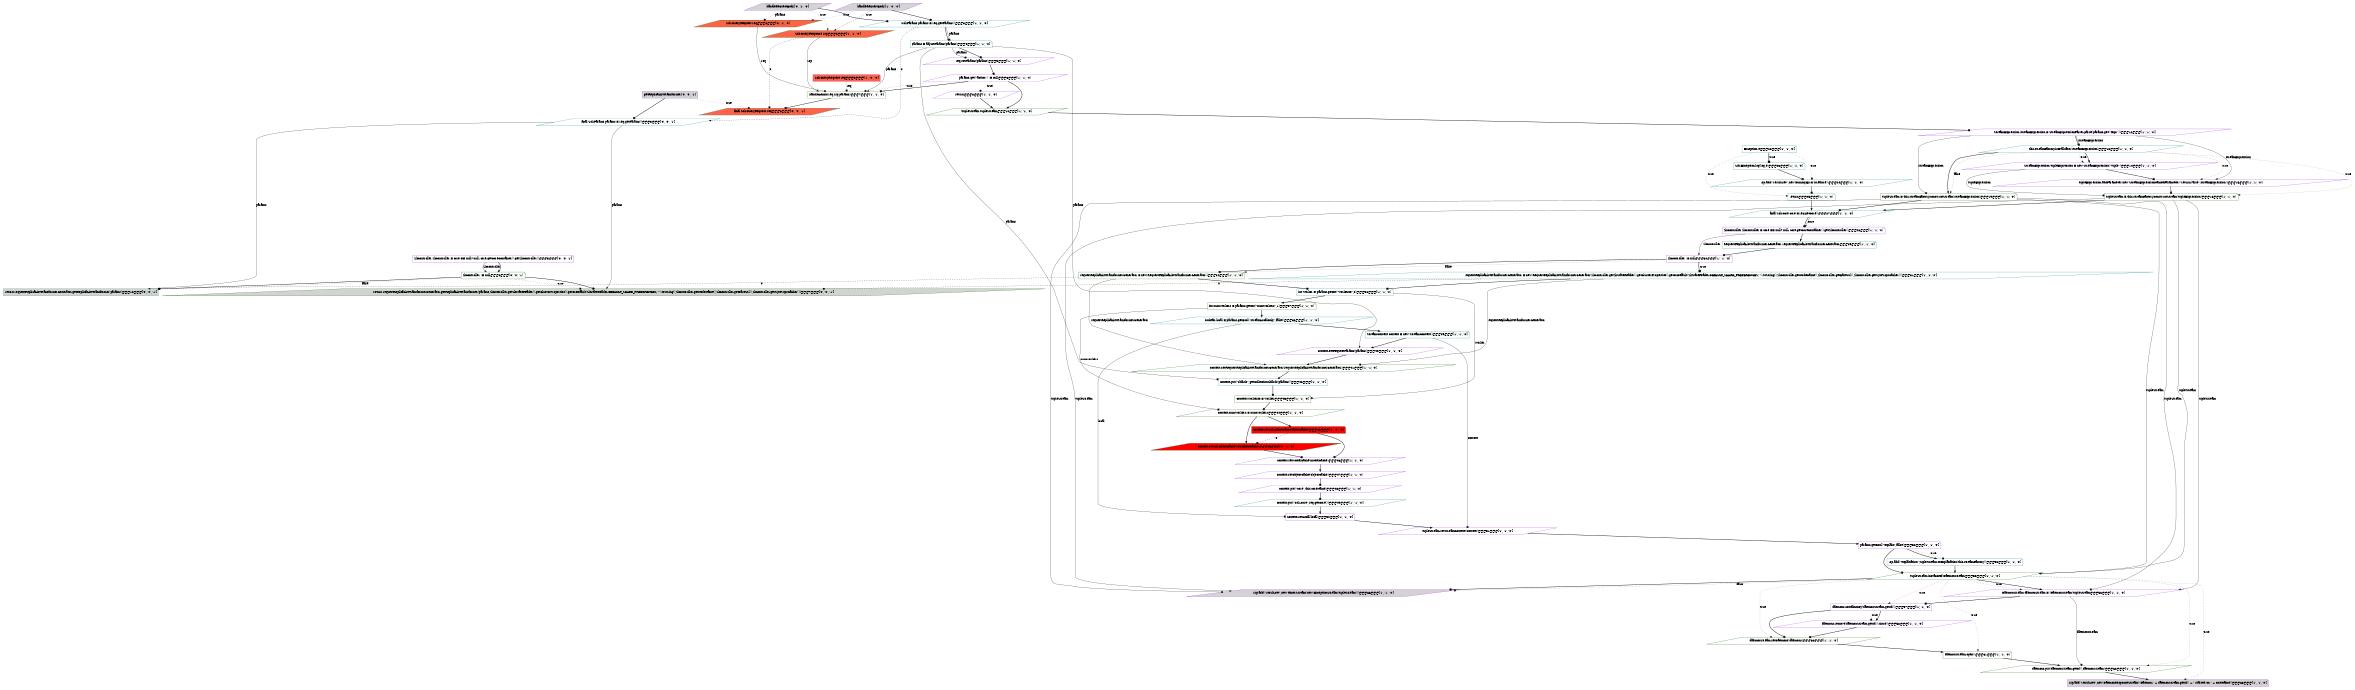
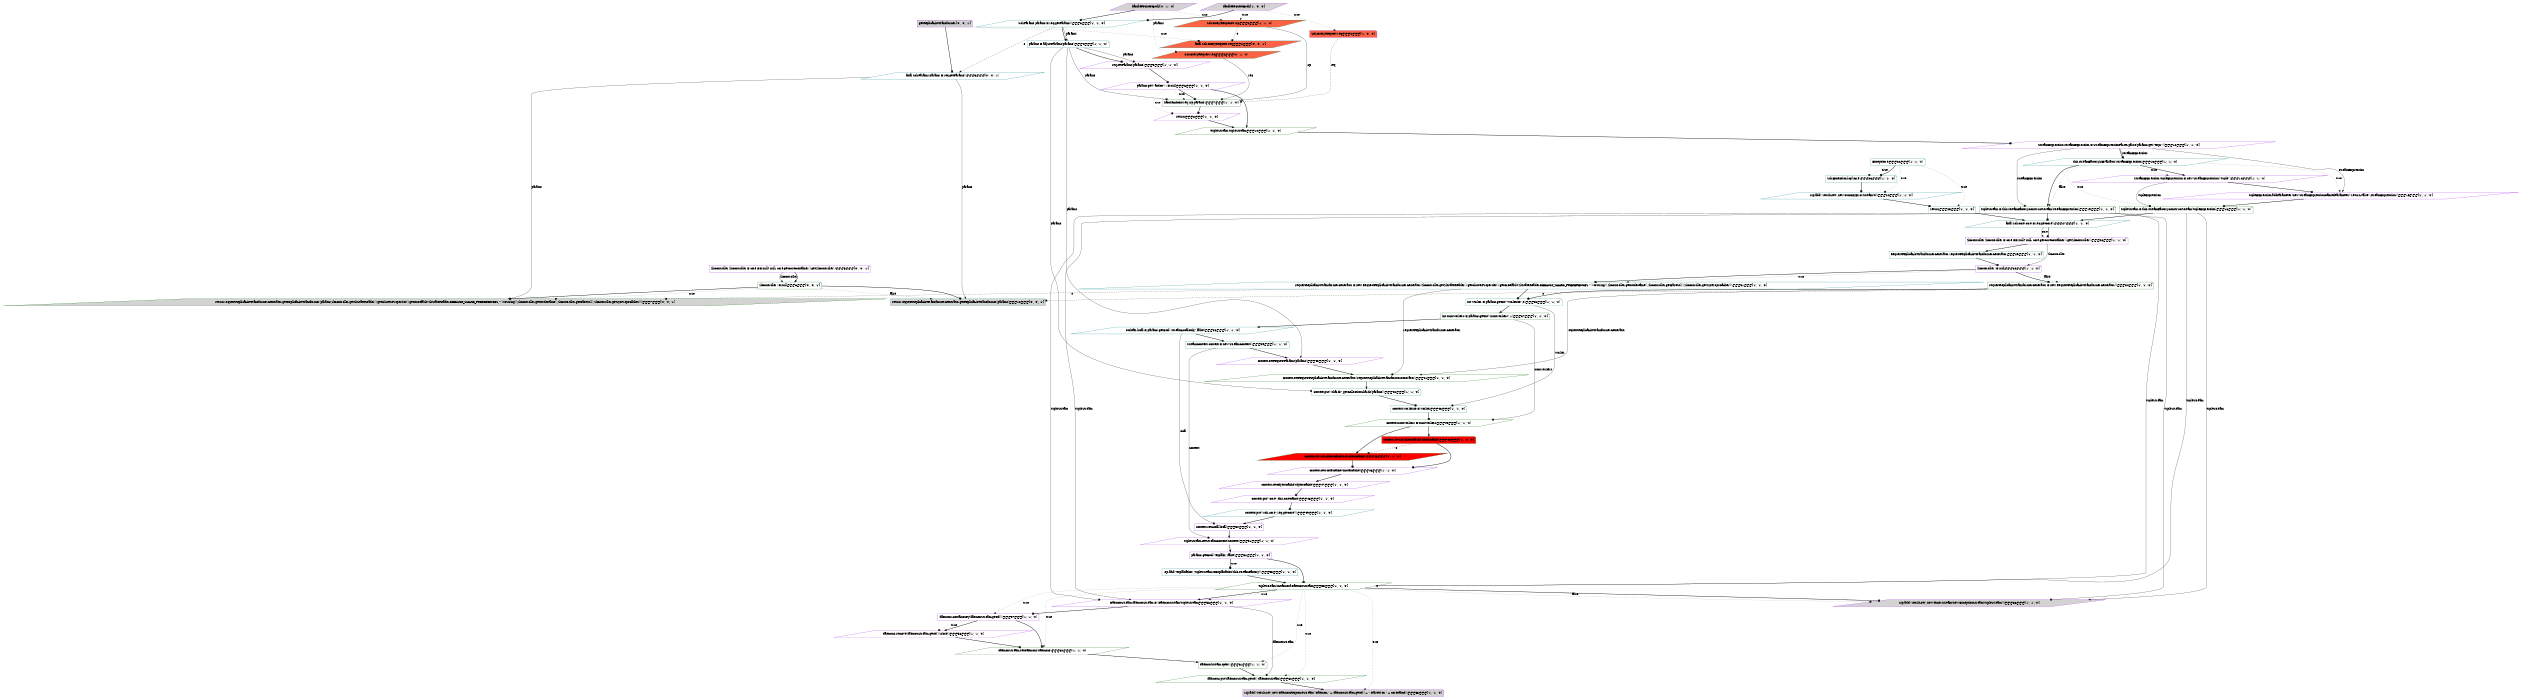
(837, 16) -> (1299, 18)
(854, 20) -> (1242, 14)
(809, 103) -> (1200, 109)
(1273, 399) -> (1429, 409)
